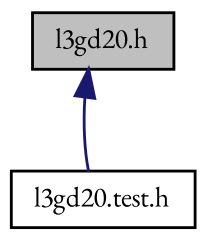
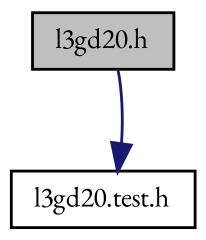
(84, 135) -> (122, 106)
